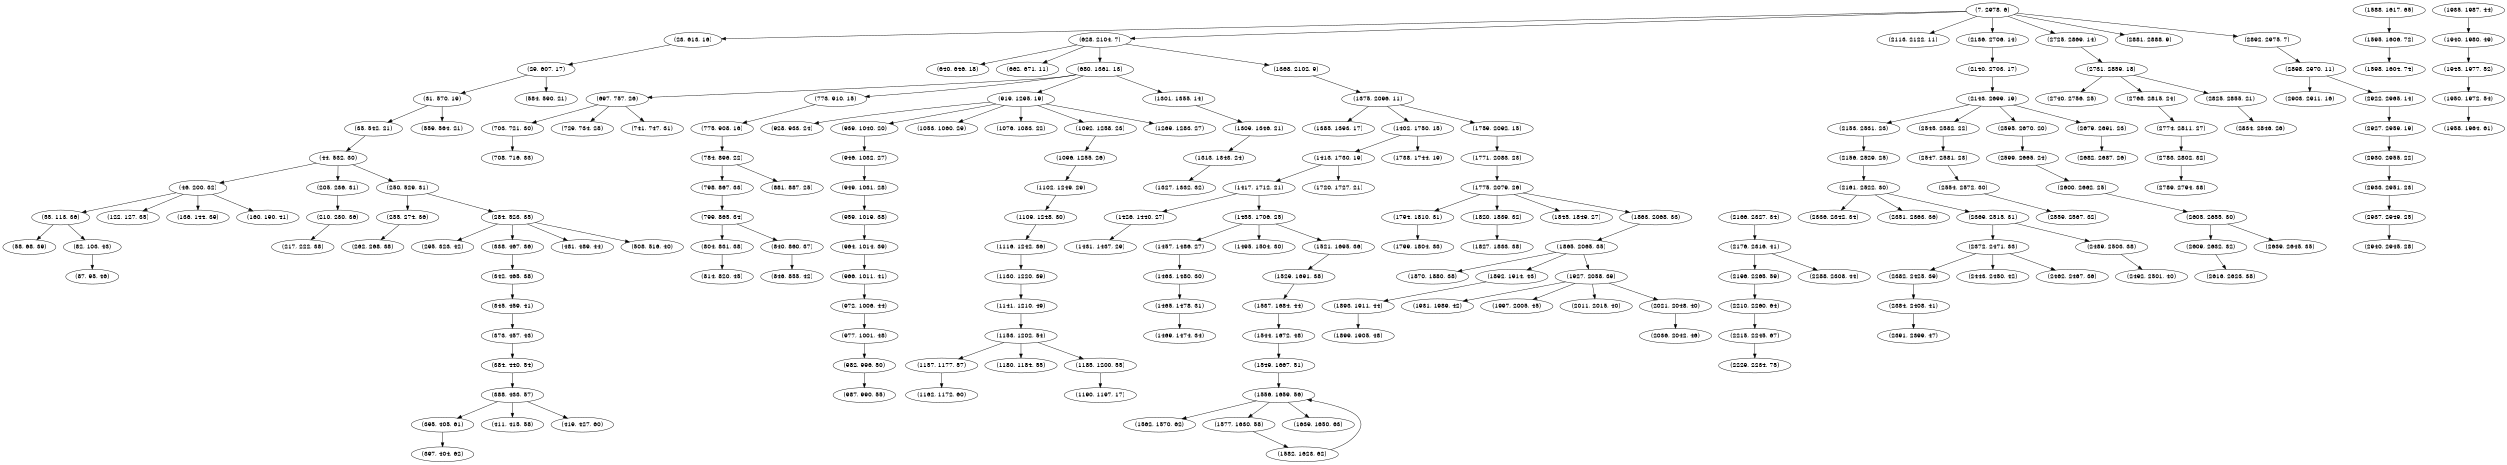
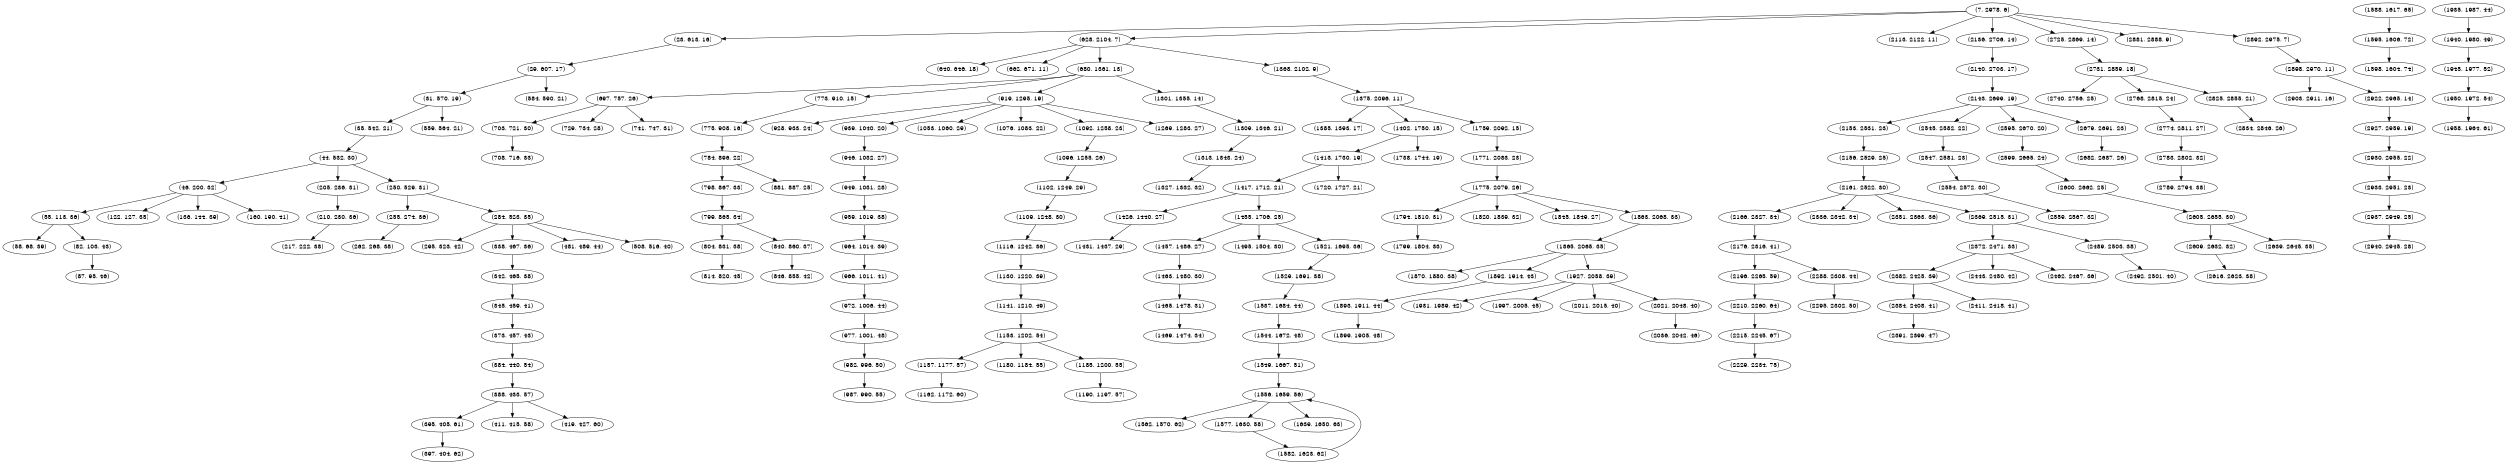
none -> (1811, 202)
(1497, 247) -> none
none -> (1834, 306)
none -> (1993, 306)
(1100, 395) -> (1100, 395)
